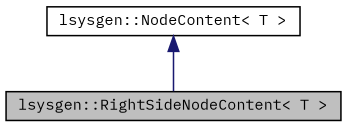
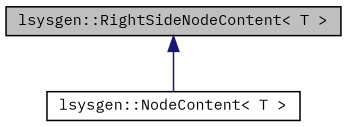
(173, 72) -> (173, 72)
